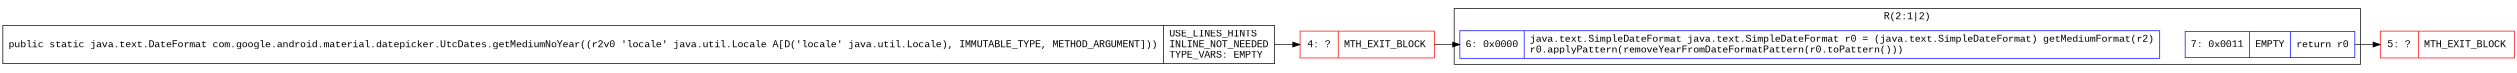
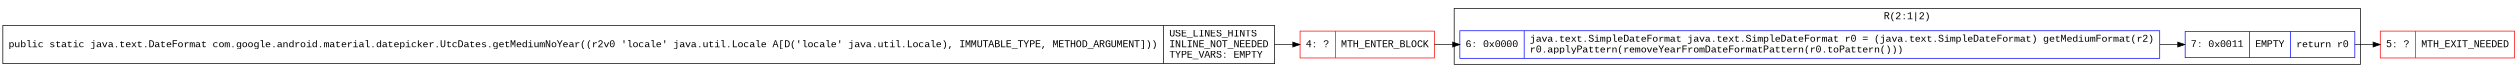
(1385, 44) -> (1385, 44)
(2465, 44) -> (2465, 44)
none -> (2169, 45)
